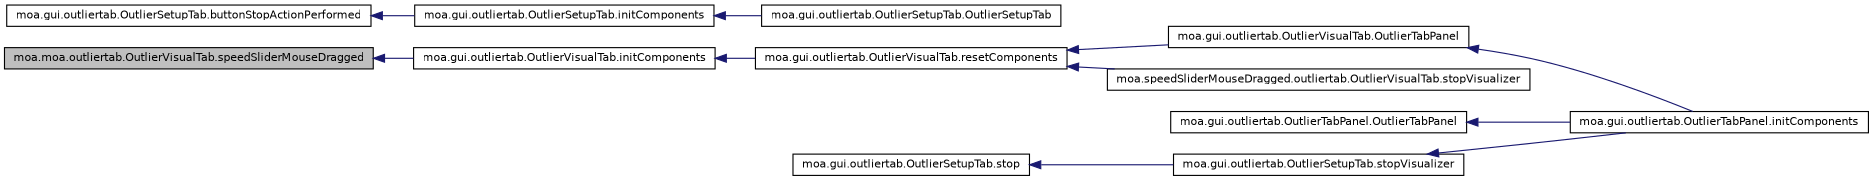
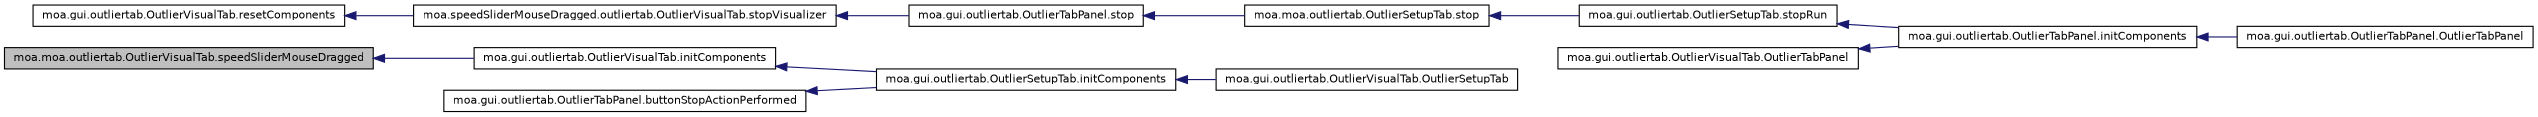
(189, 16) -> (625, 101)
(911, 16) -> (1367, 80)
none -> (1026, 16)
(1123, 47) -> none
(741, 58) -> (832, 69)
(1524, 122) -> (2223, 37)
(911, 165) -> (1367, 16)
(1319, 165) -> (1708, 16)
